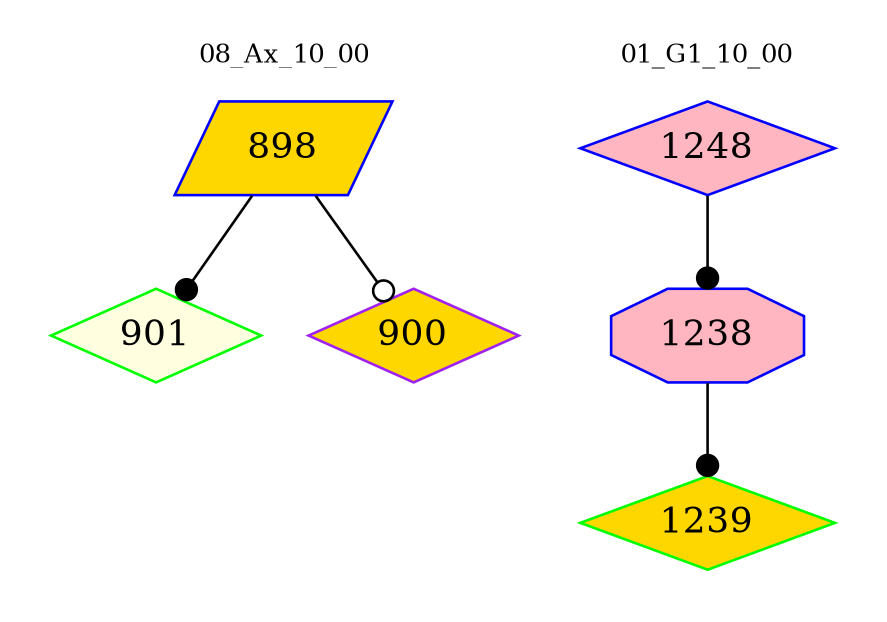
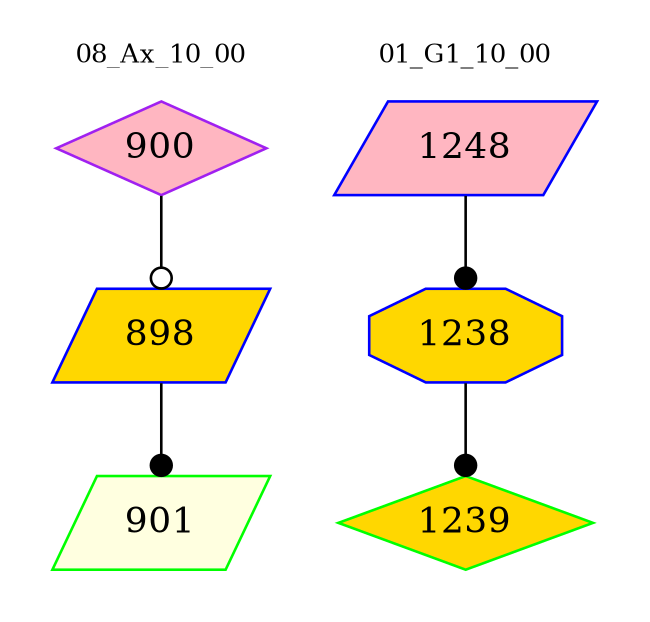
(708, 148) -> (466, 148)
(346, 239) -> (161, 232)
(156, 336) -> (161, 523)
(414, 336) -> (161, 148)
(708, 336) -> (466, 336)
